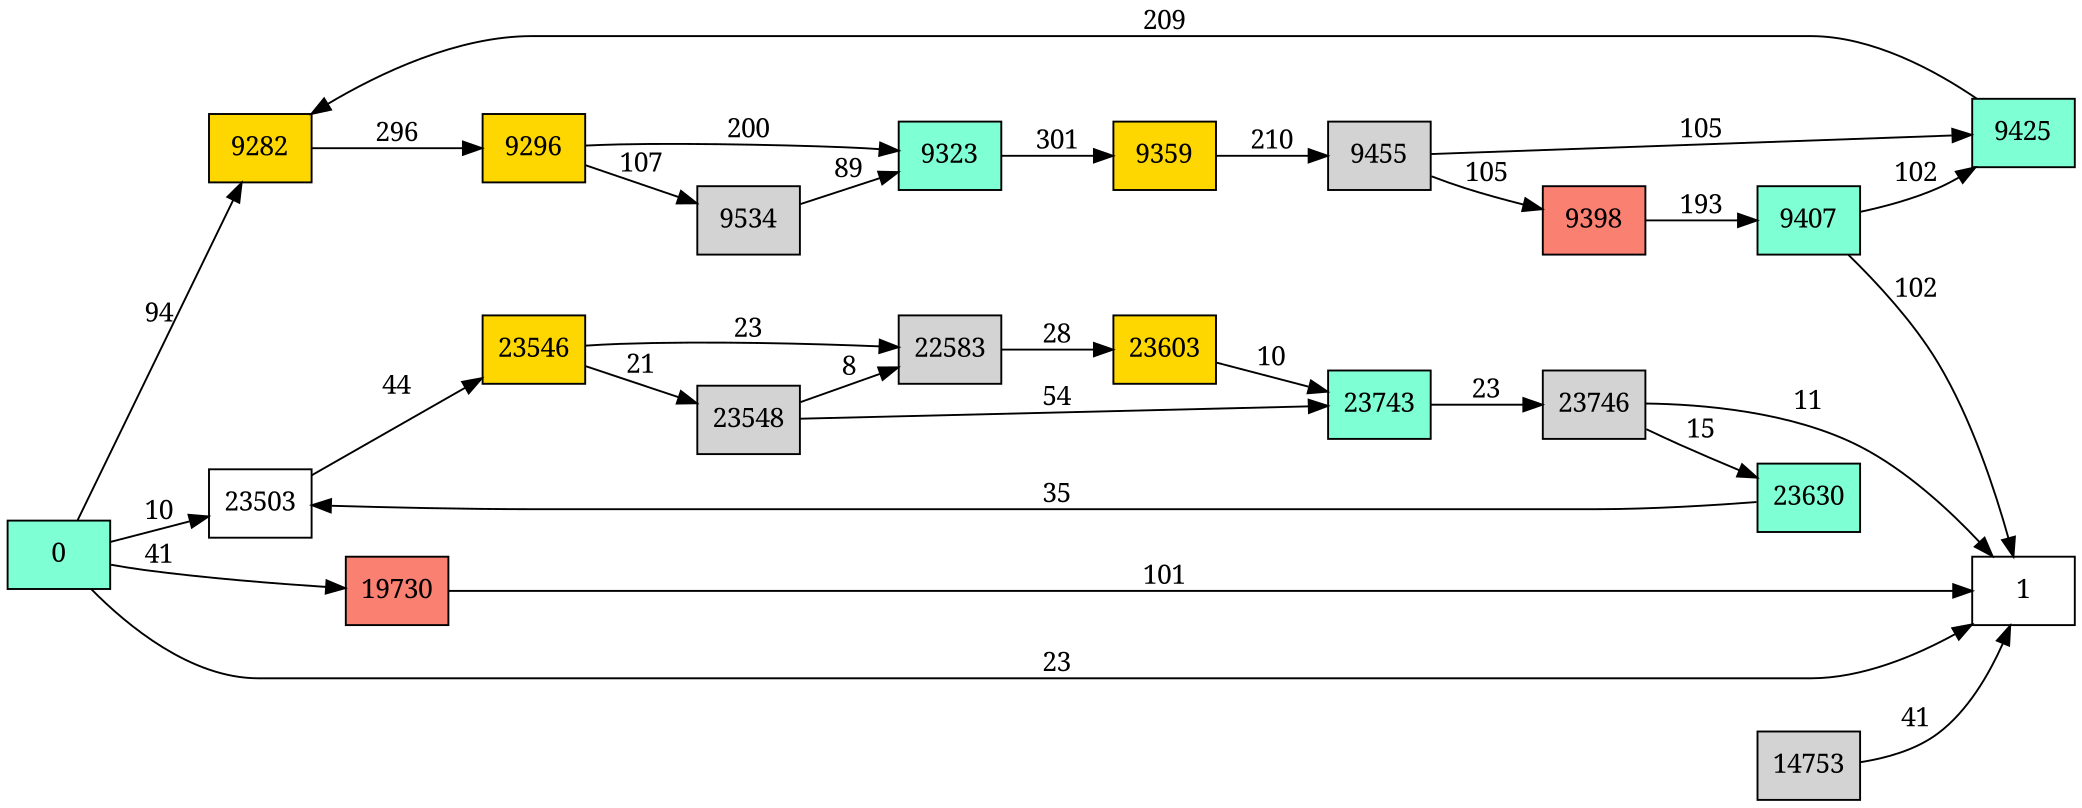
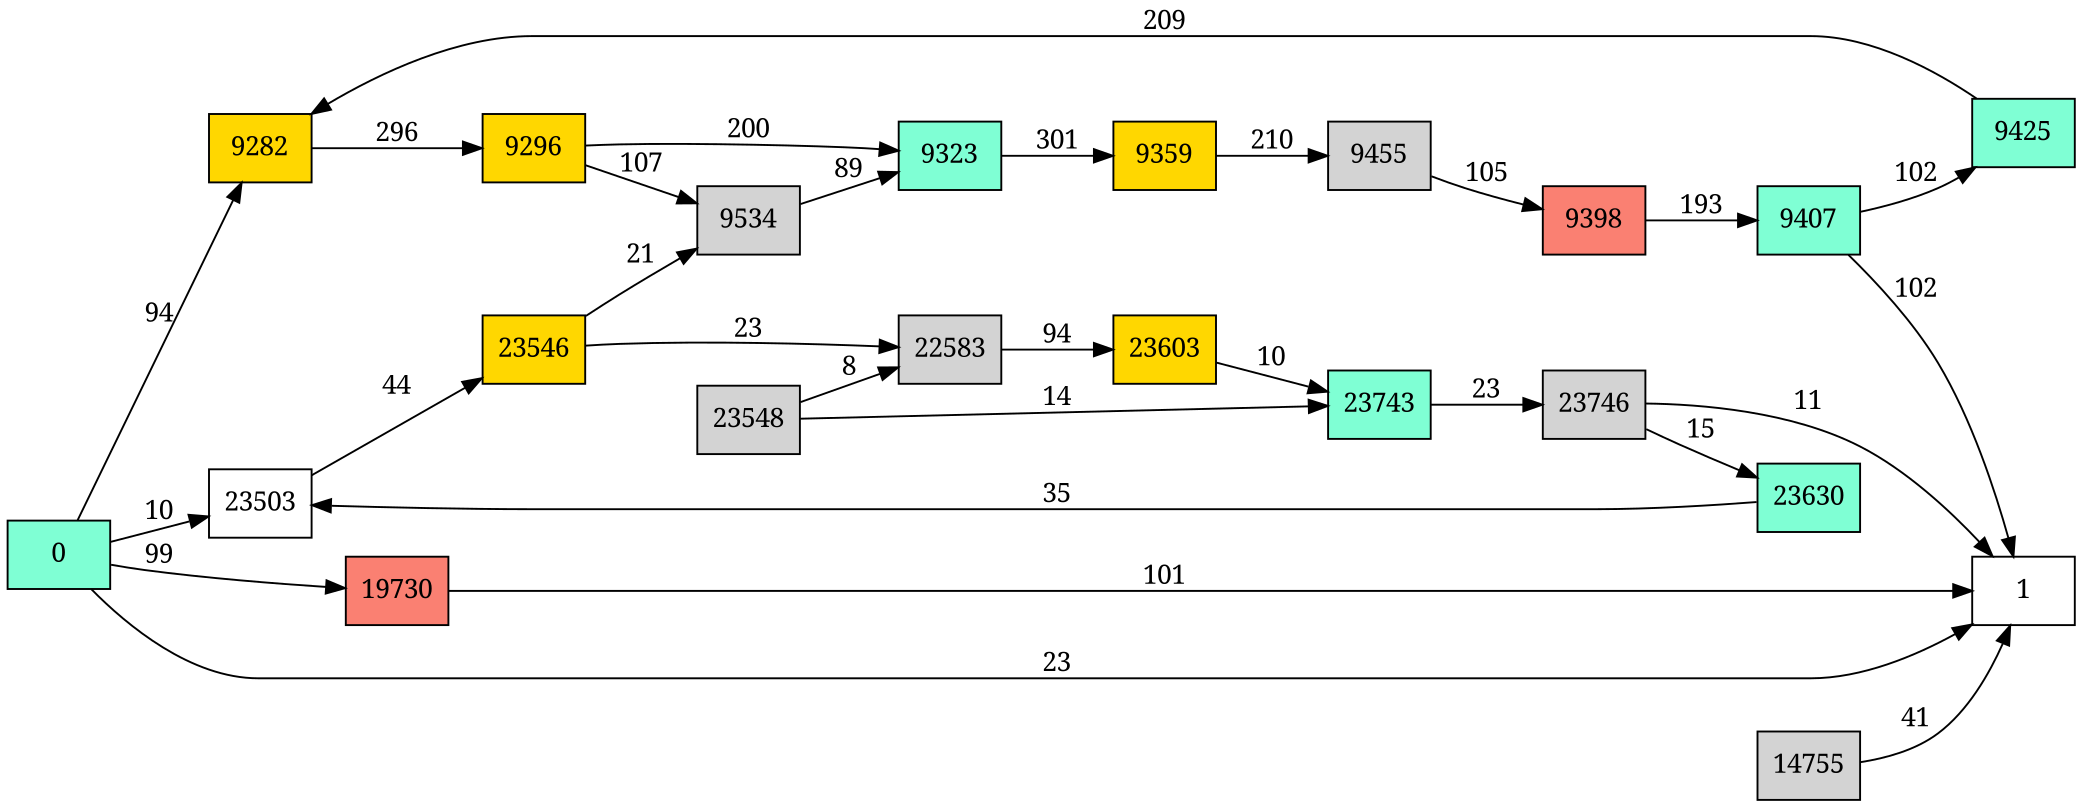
(1691, 145) -> none
(1057, 335) -> (1057, 335)
(632, 382) -> (633, 286)
(1057, 398) -> (1057, 398)
(160, 556) -> (160, 556)
(1809, 766) -> (1809, 766)
